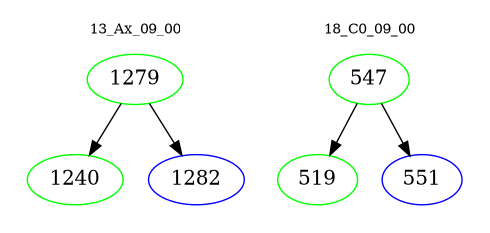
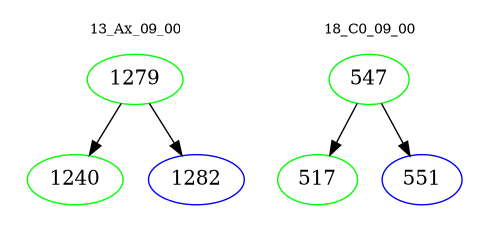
(318, 180) -> (318, 180)
